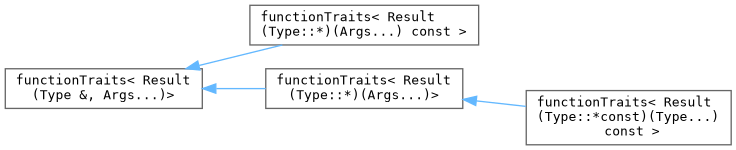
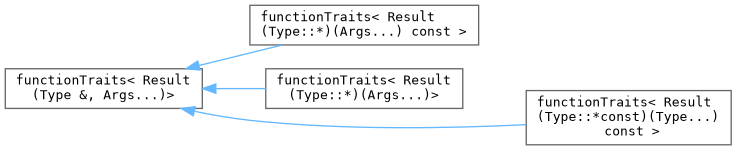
(501, 104) -> (360, 127)
